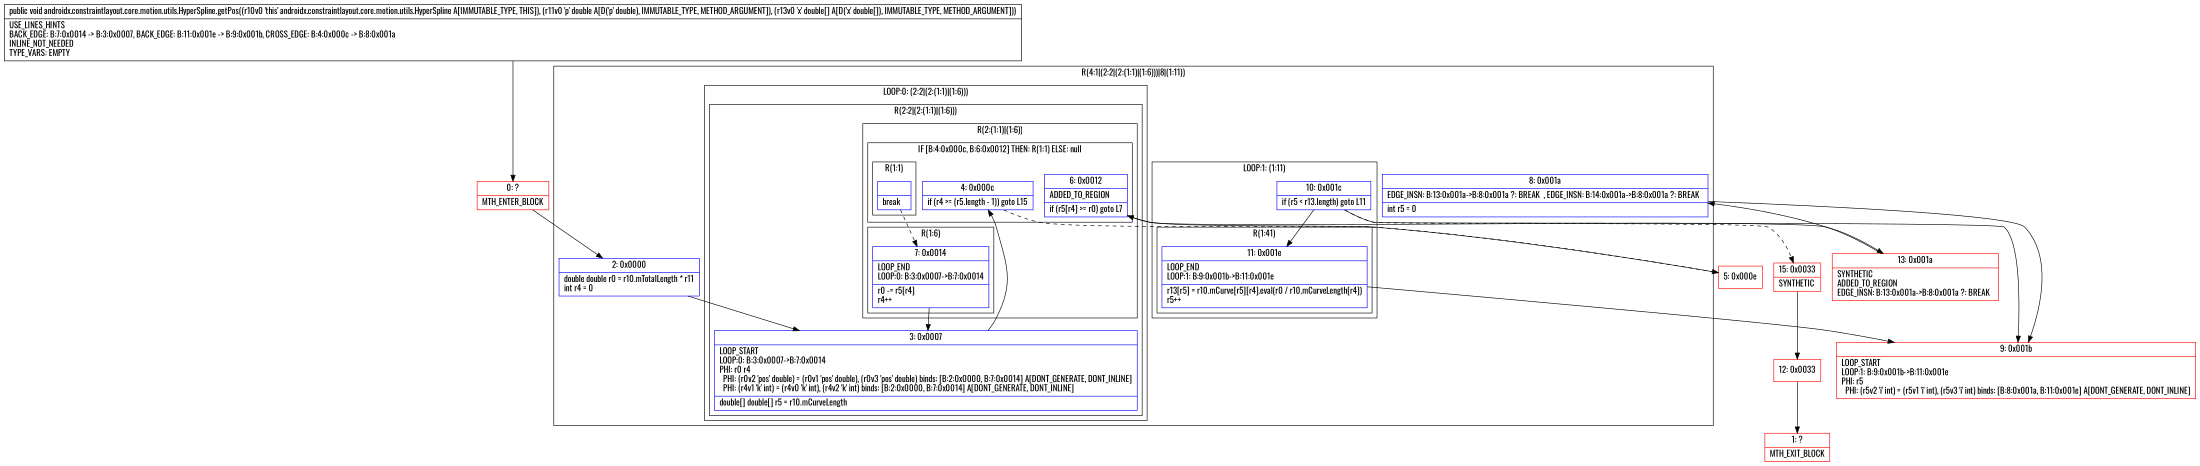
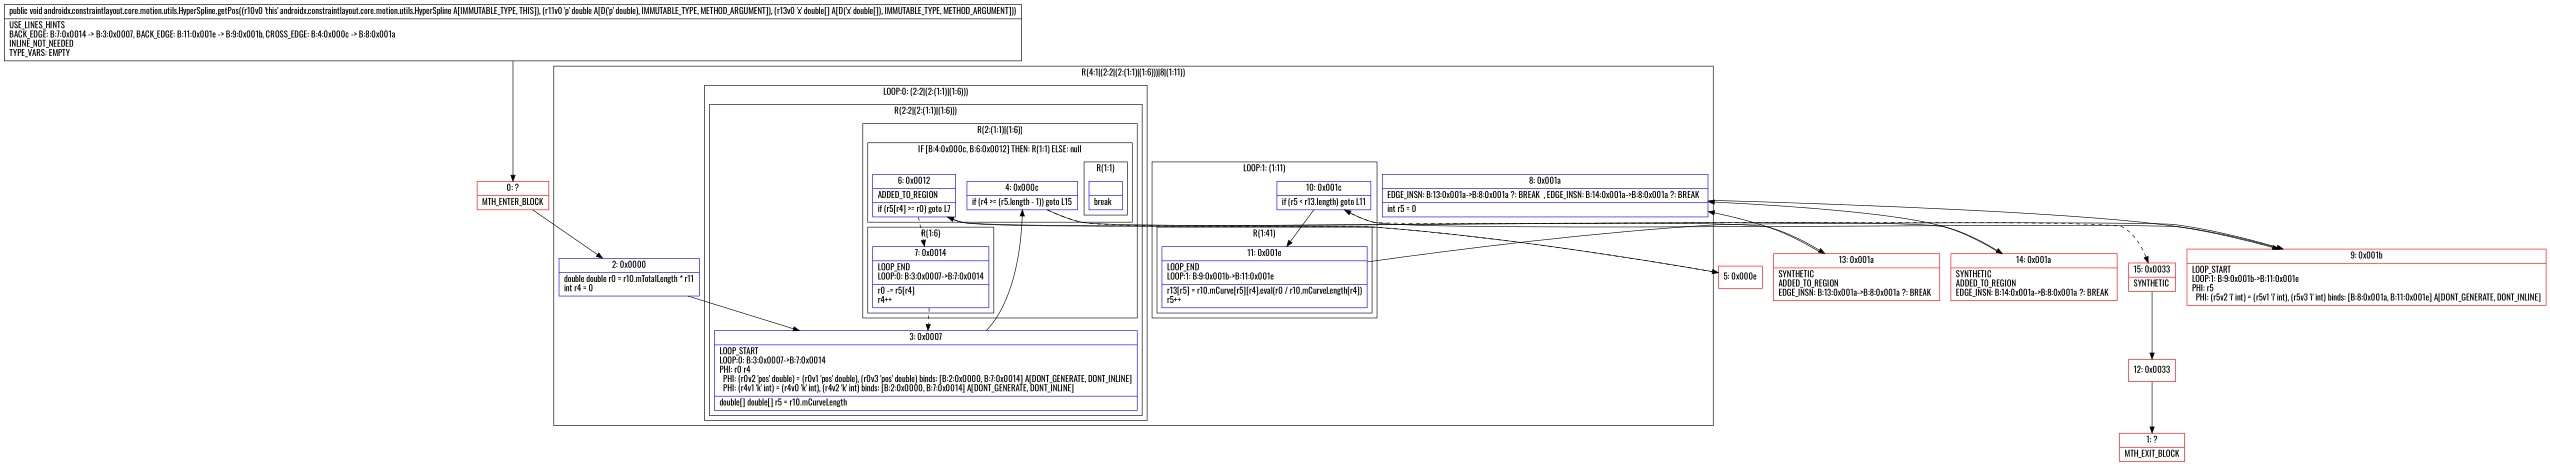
(1845, 224) -> (1629, 227)
(910, 232) -> (921, 231)
none -> (2034, 277)
(929, 316) -> (929, 316)
